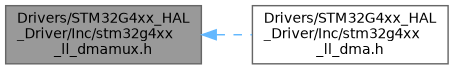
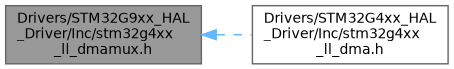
(104, 35) -> (104, 35)
